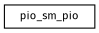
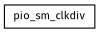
(50, 17) -> (50, 17)
